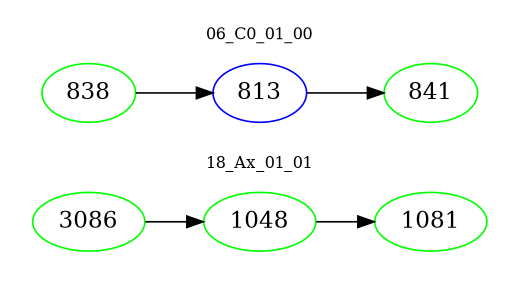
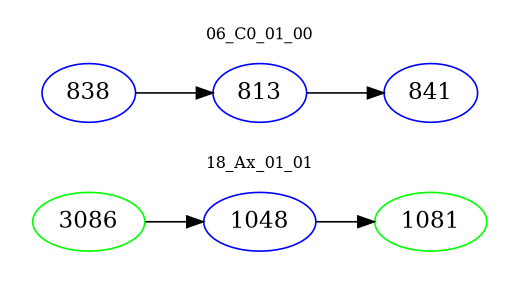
(89, 93) -> (89, 93)
(431, 93) -> (431, 93)
(260, 222) -> (260, 222)
